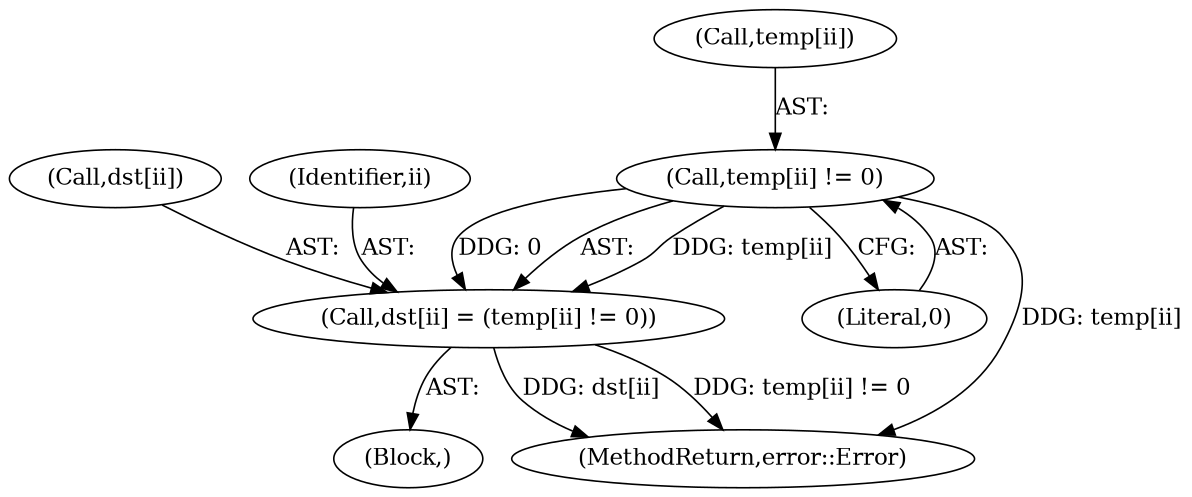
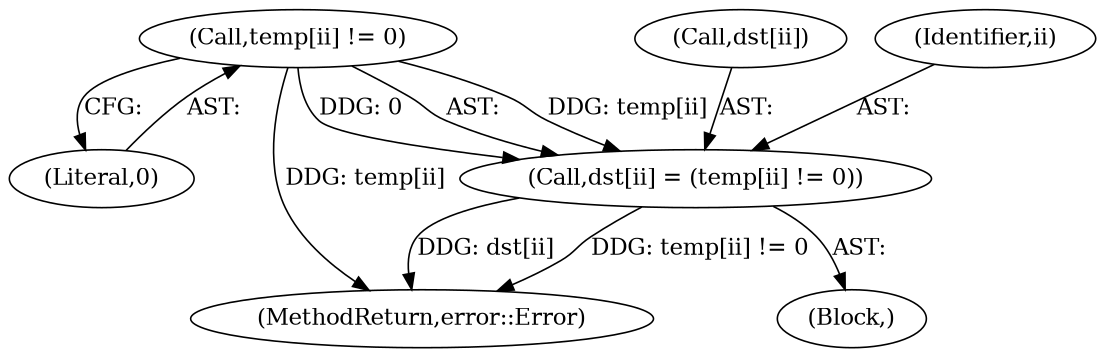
(775, 39) -> none
